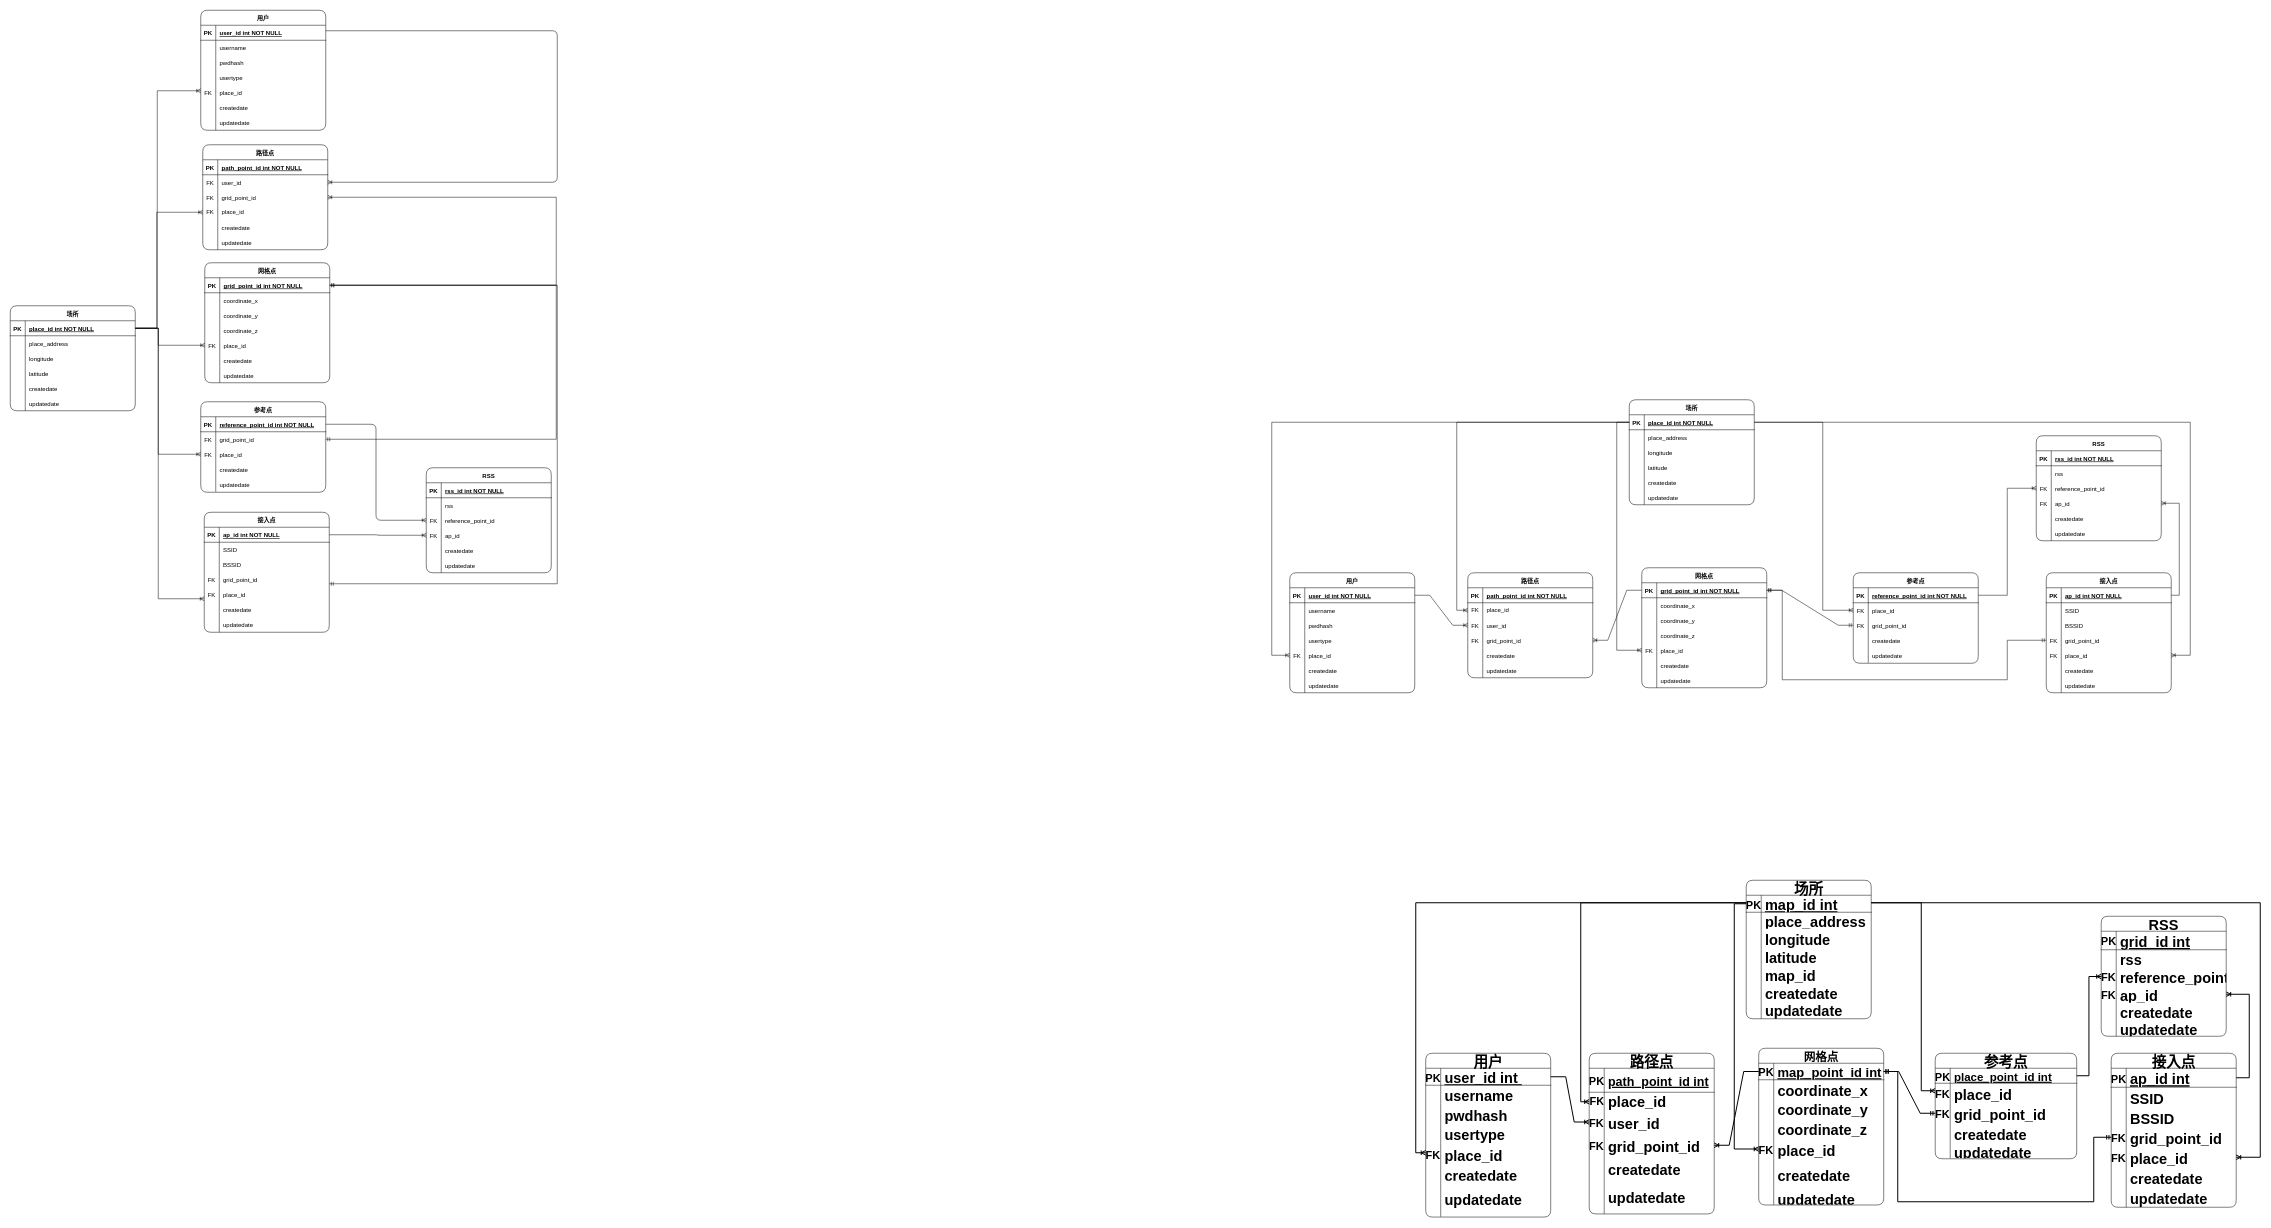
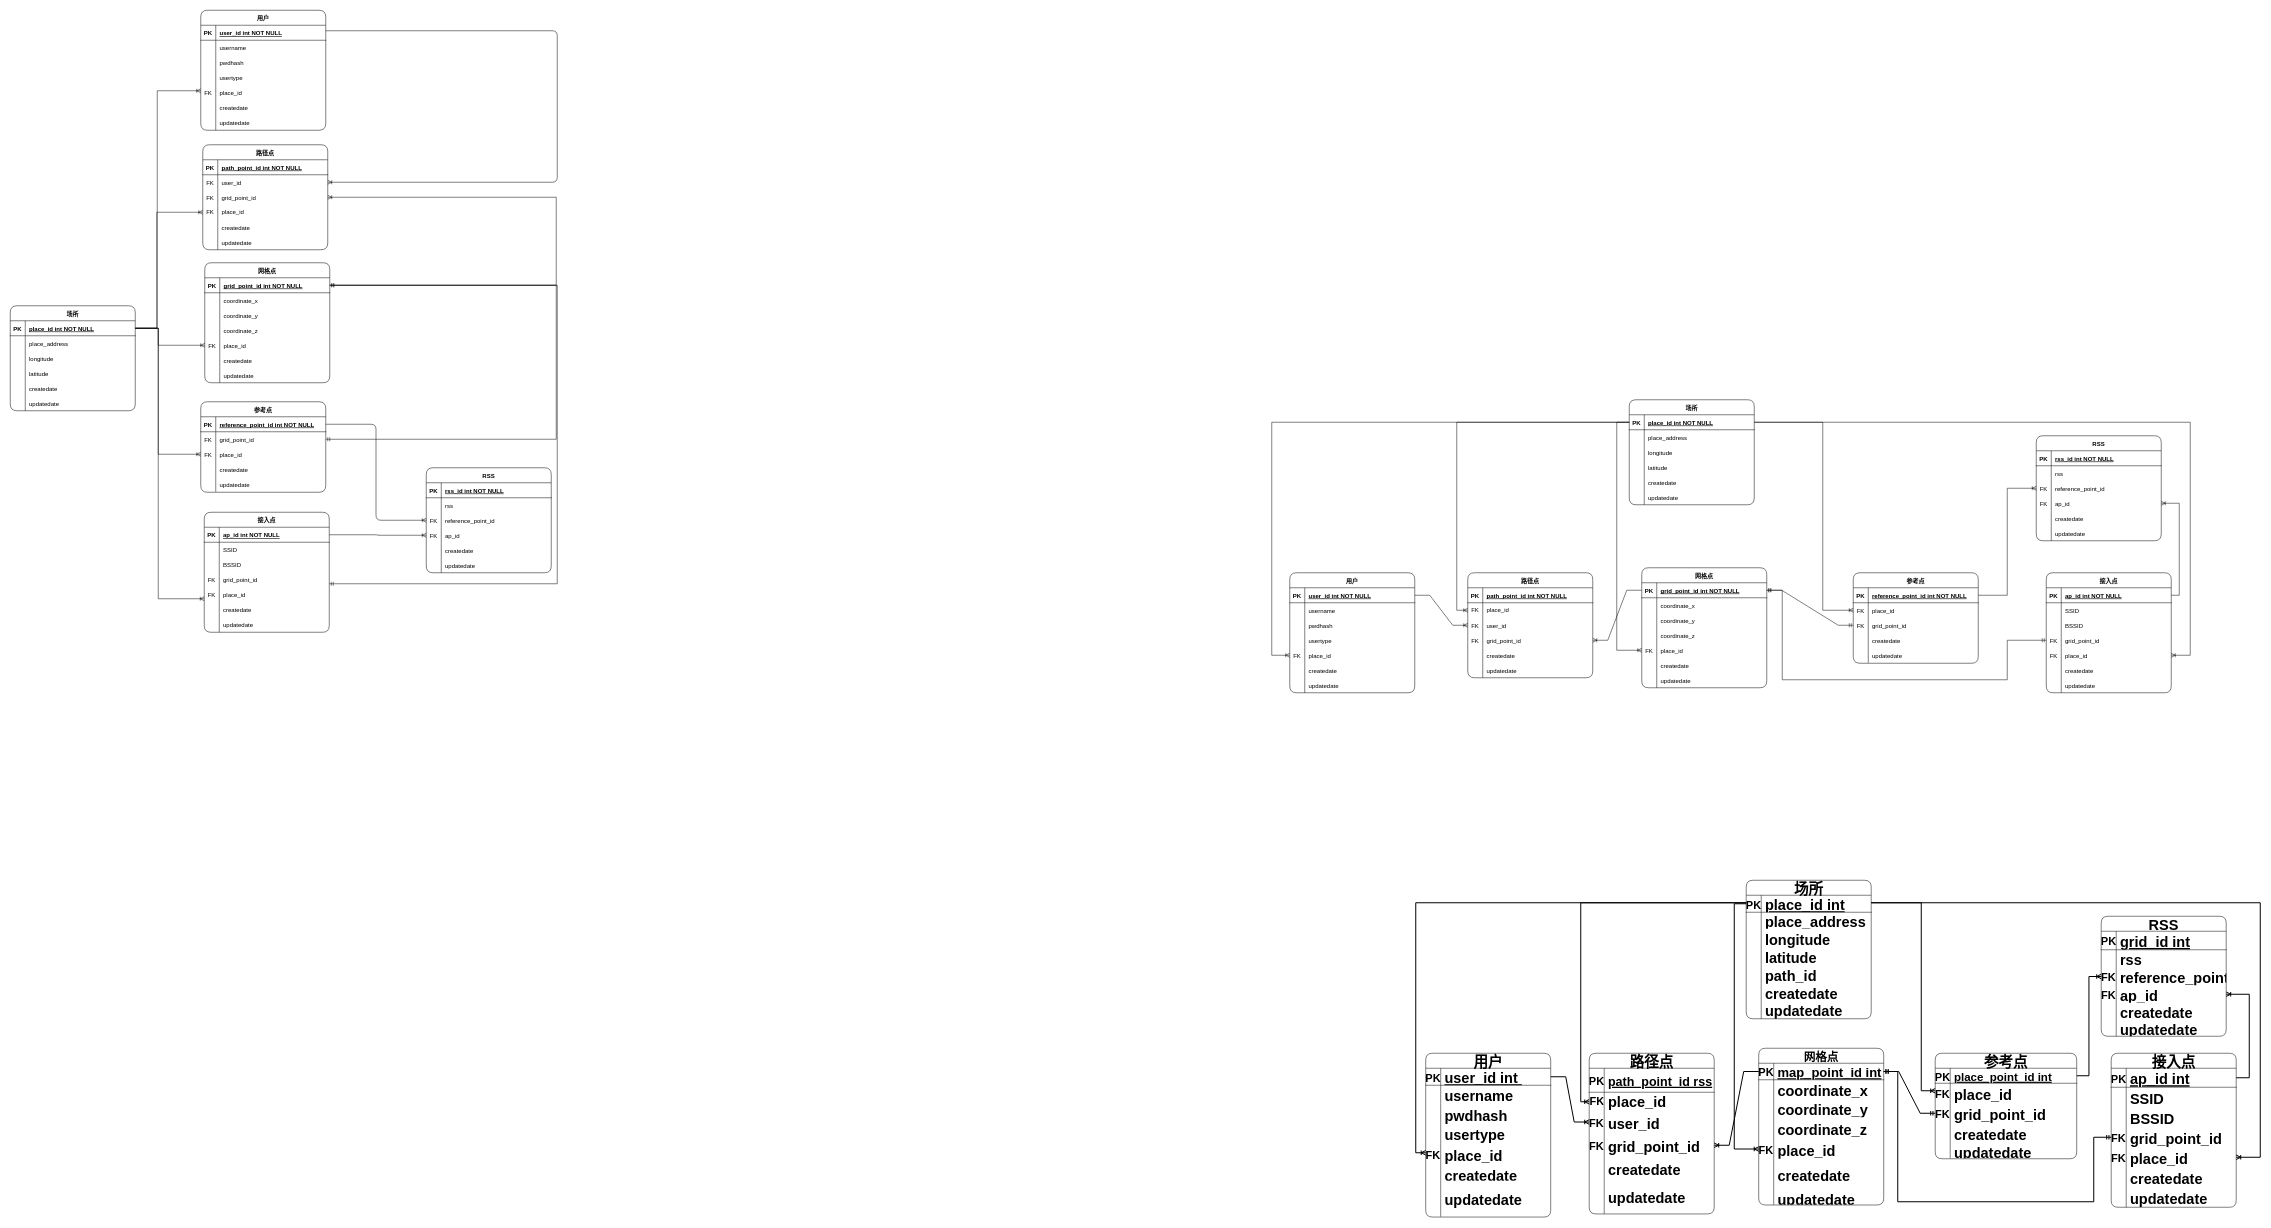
(1800, 905) -> (1806, 905)
(1787, 976) -> (1791, 976)
(1661, 1082) -> (1663, 1082)
